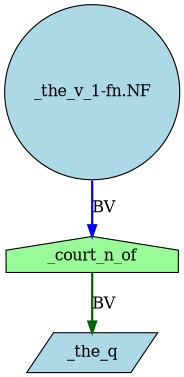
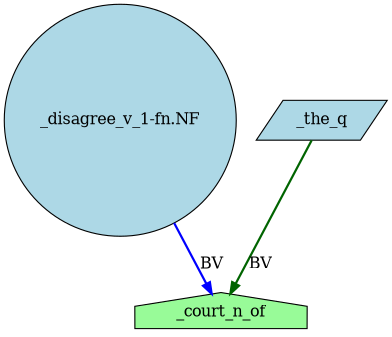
(92, 92) -> (120, 120)
(92, 297) -> (274, 212)
